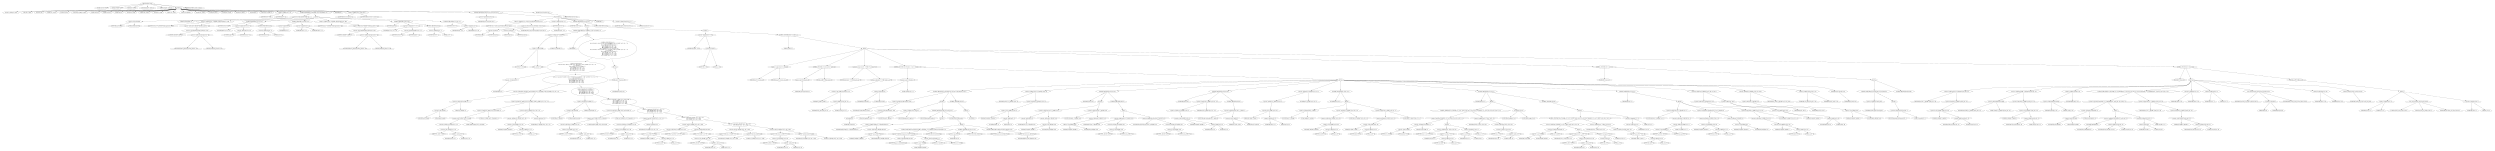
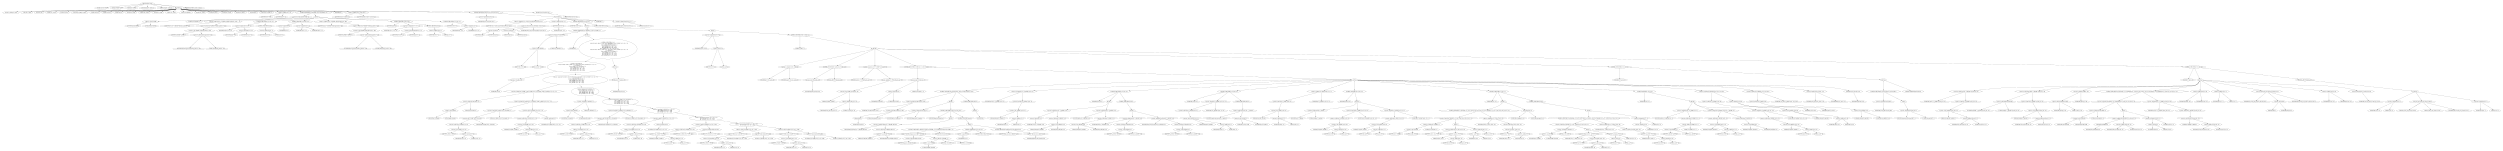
(223, 26) -> none
